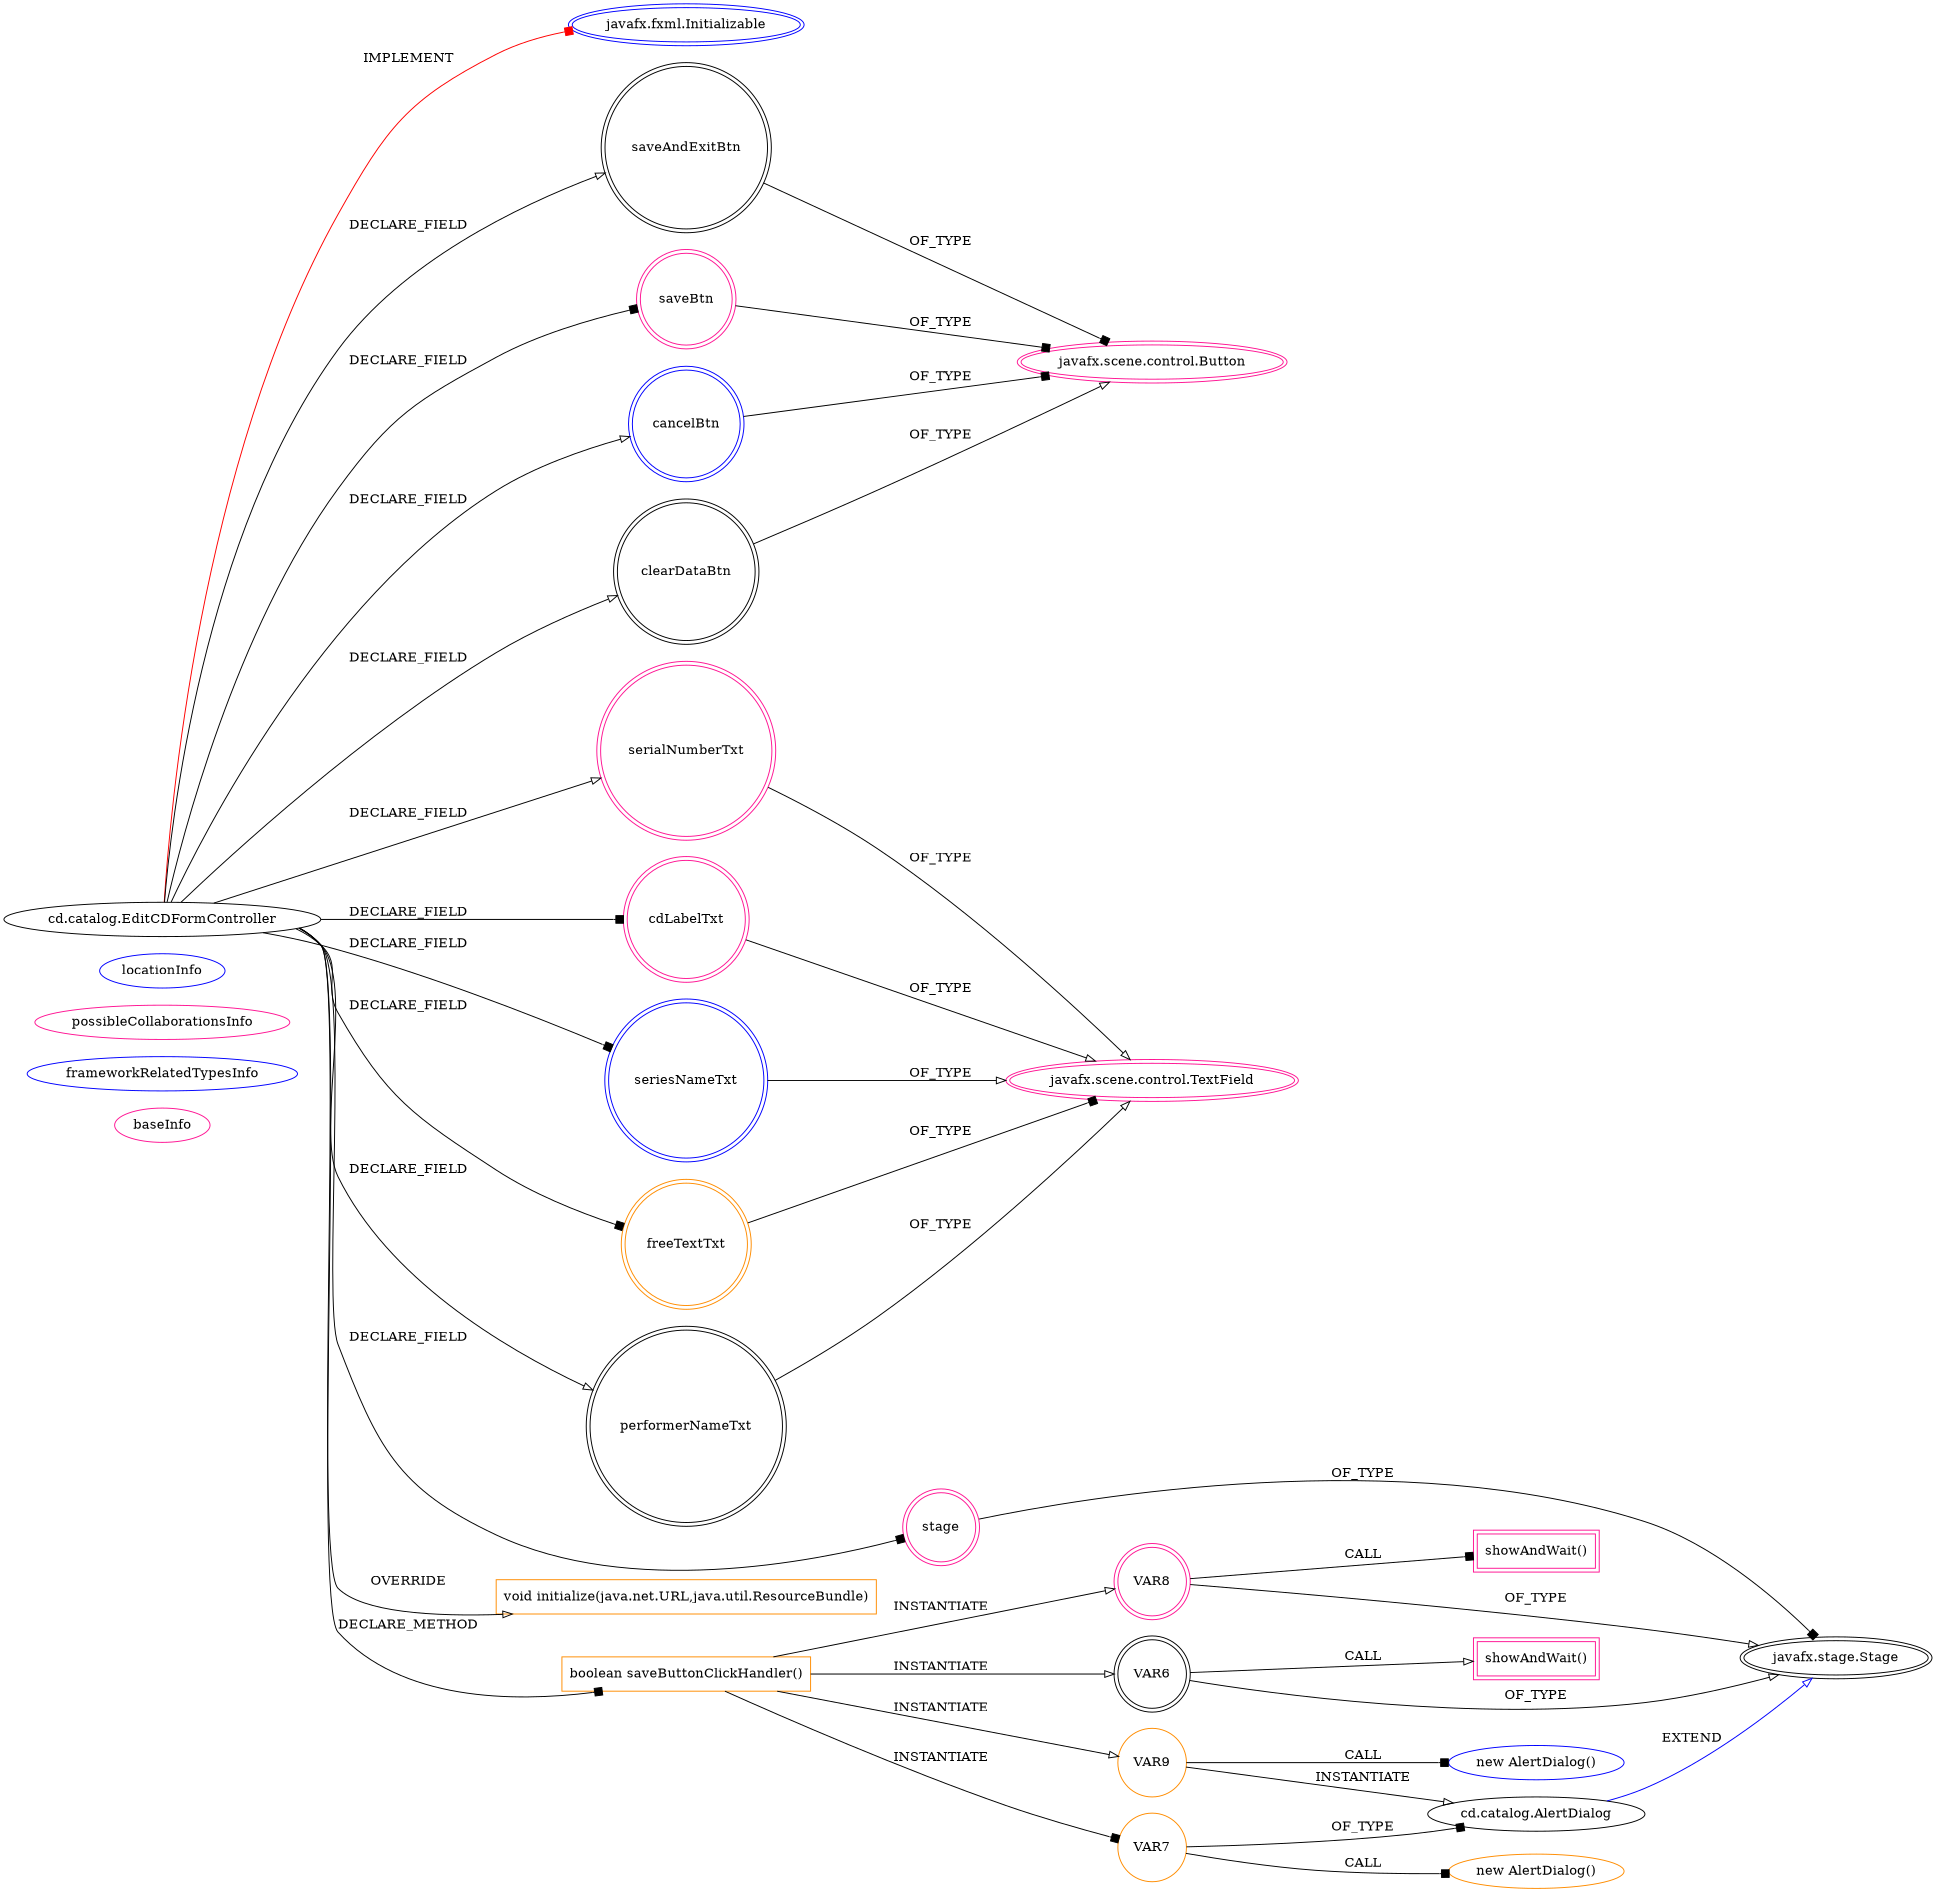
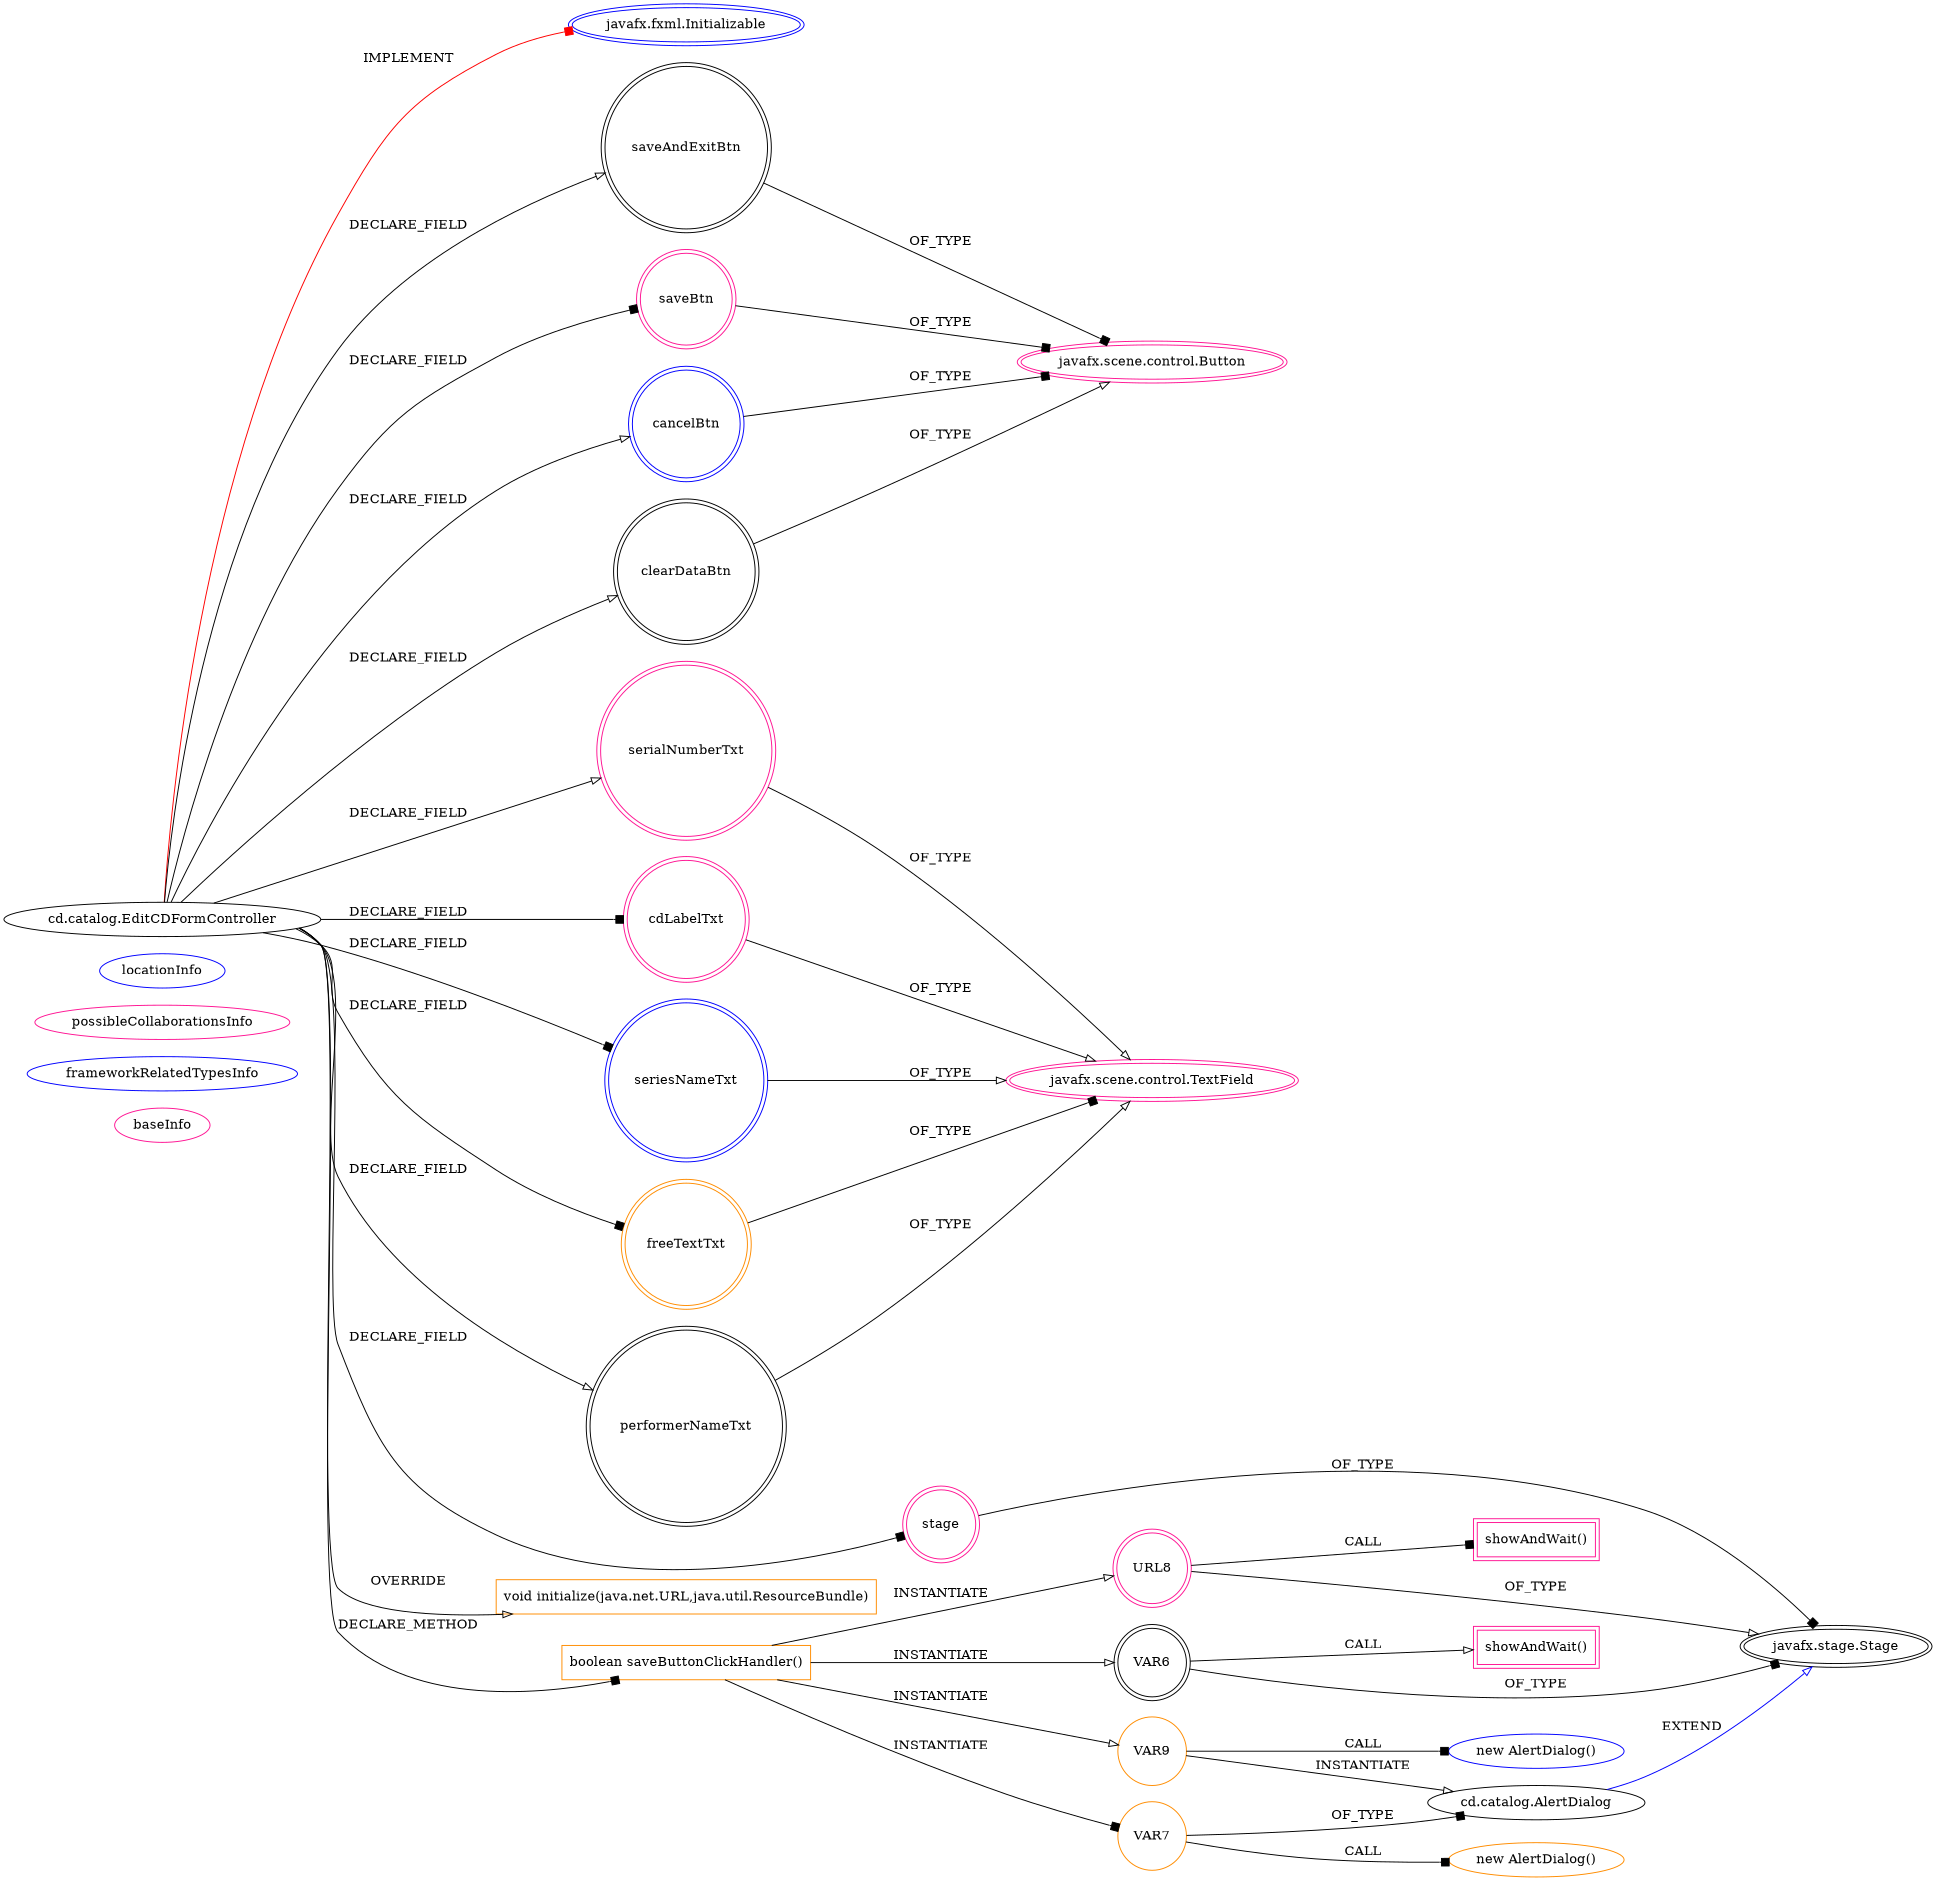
(1152, 1582) -> (1152, 1568)
(1480, 1709) -> (1480, 1697)
